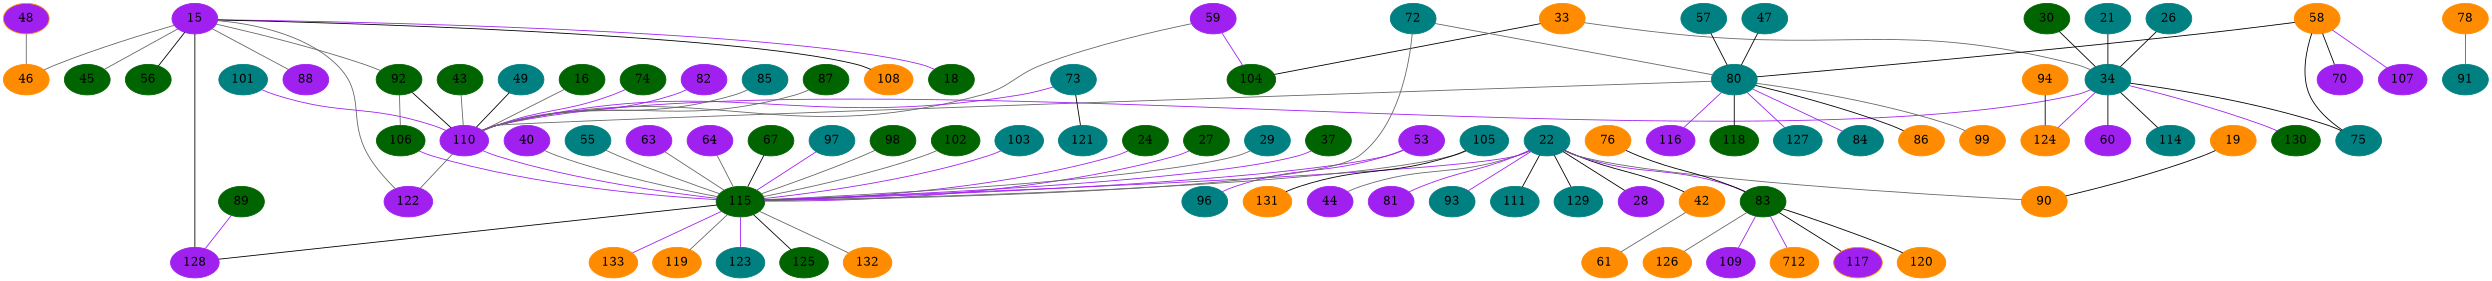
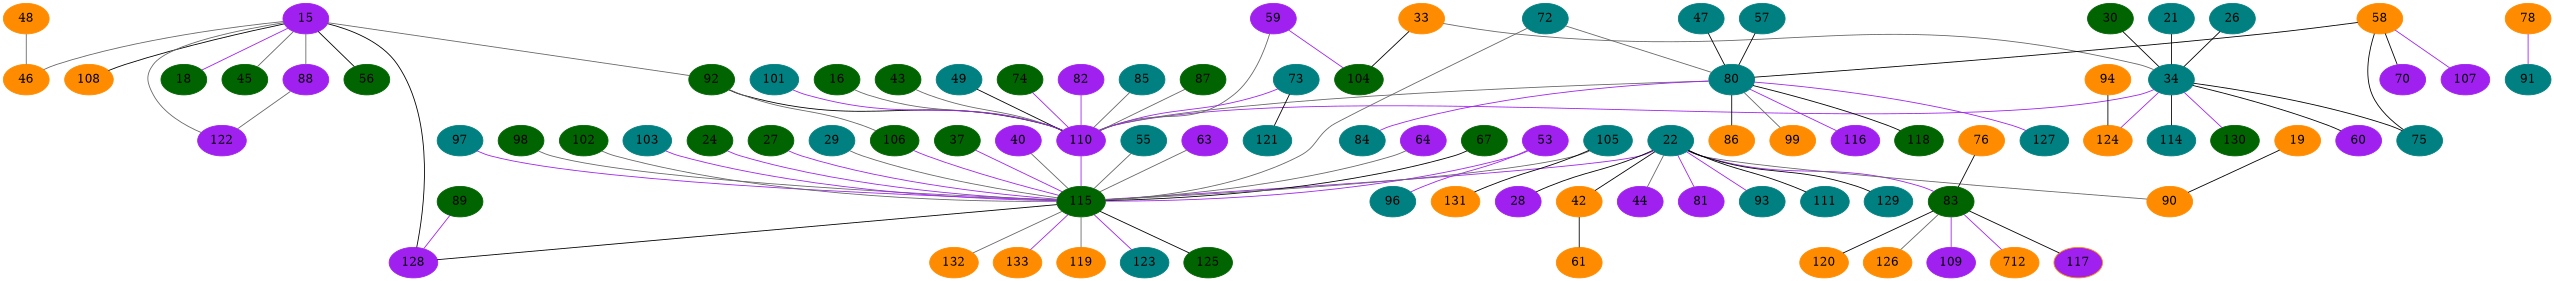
(26, 19) -> (26, 19)
(436, 171) -> (264, 110)
(1653, 232) -> (1579, 232)
